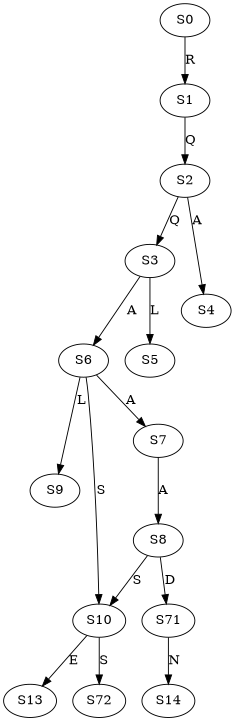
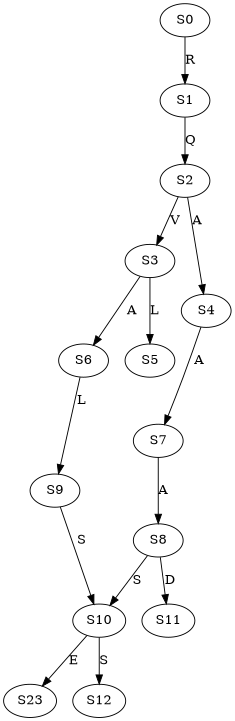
(175, 221) -> (175, 221)
(118, 397) -> (185, 372)
(95, 486) -> (76, 551)
(168, 621) -> (168, 621)
(30, 701) -> (30, 701)
(99, 701) -> (99, 701)
(168, 701) -> none
